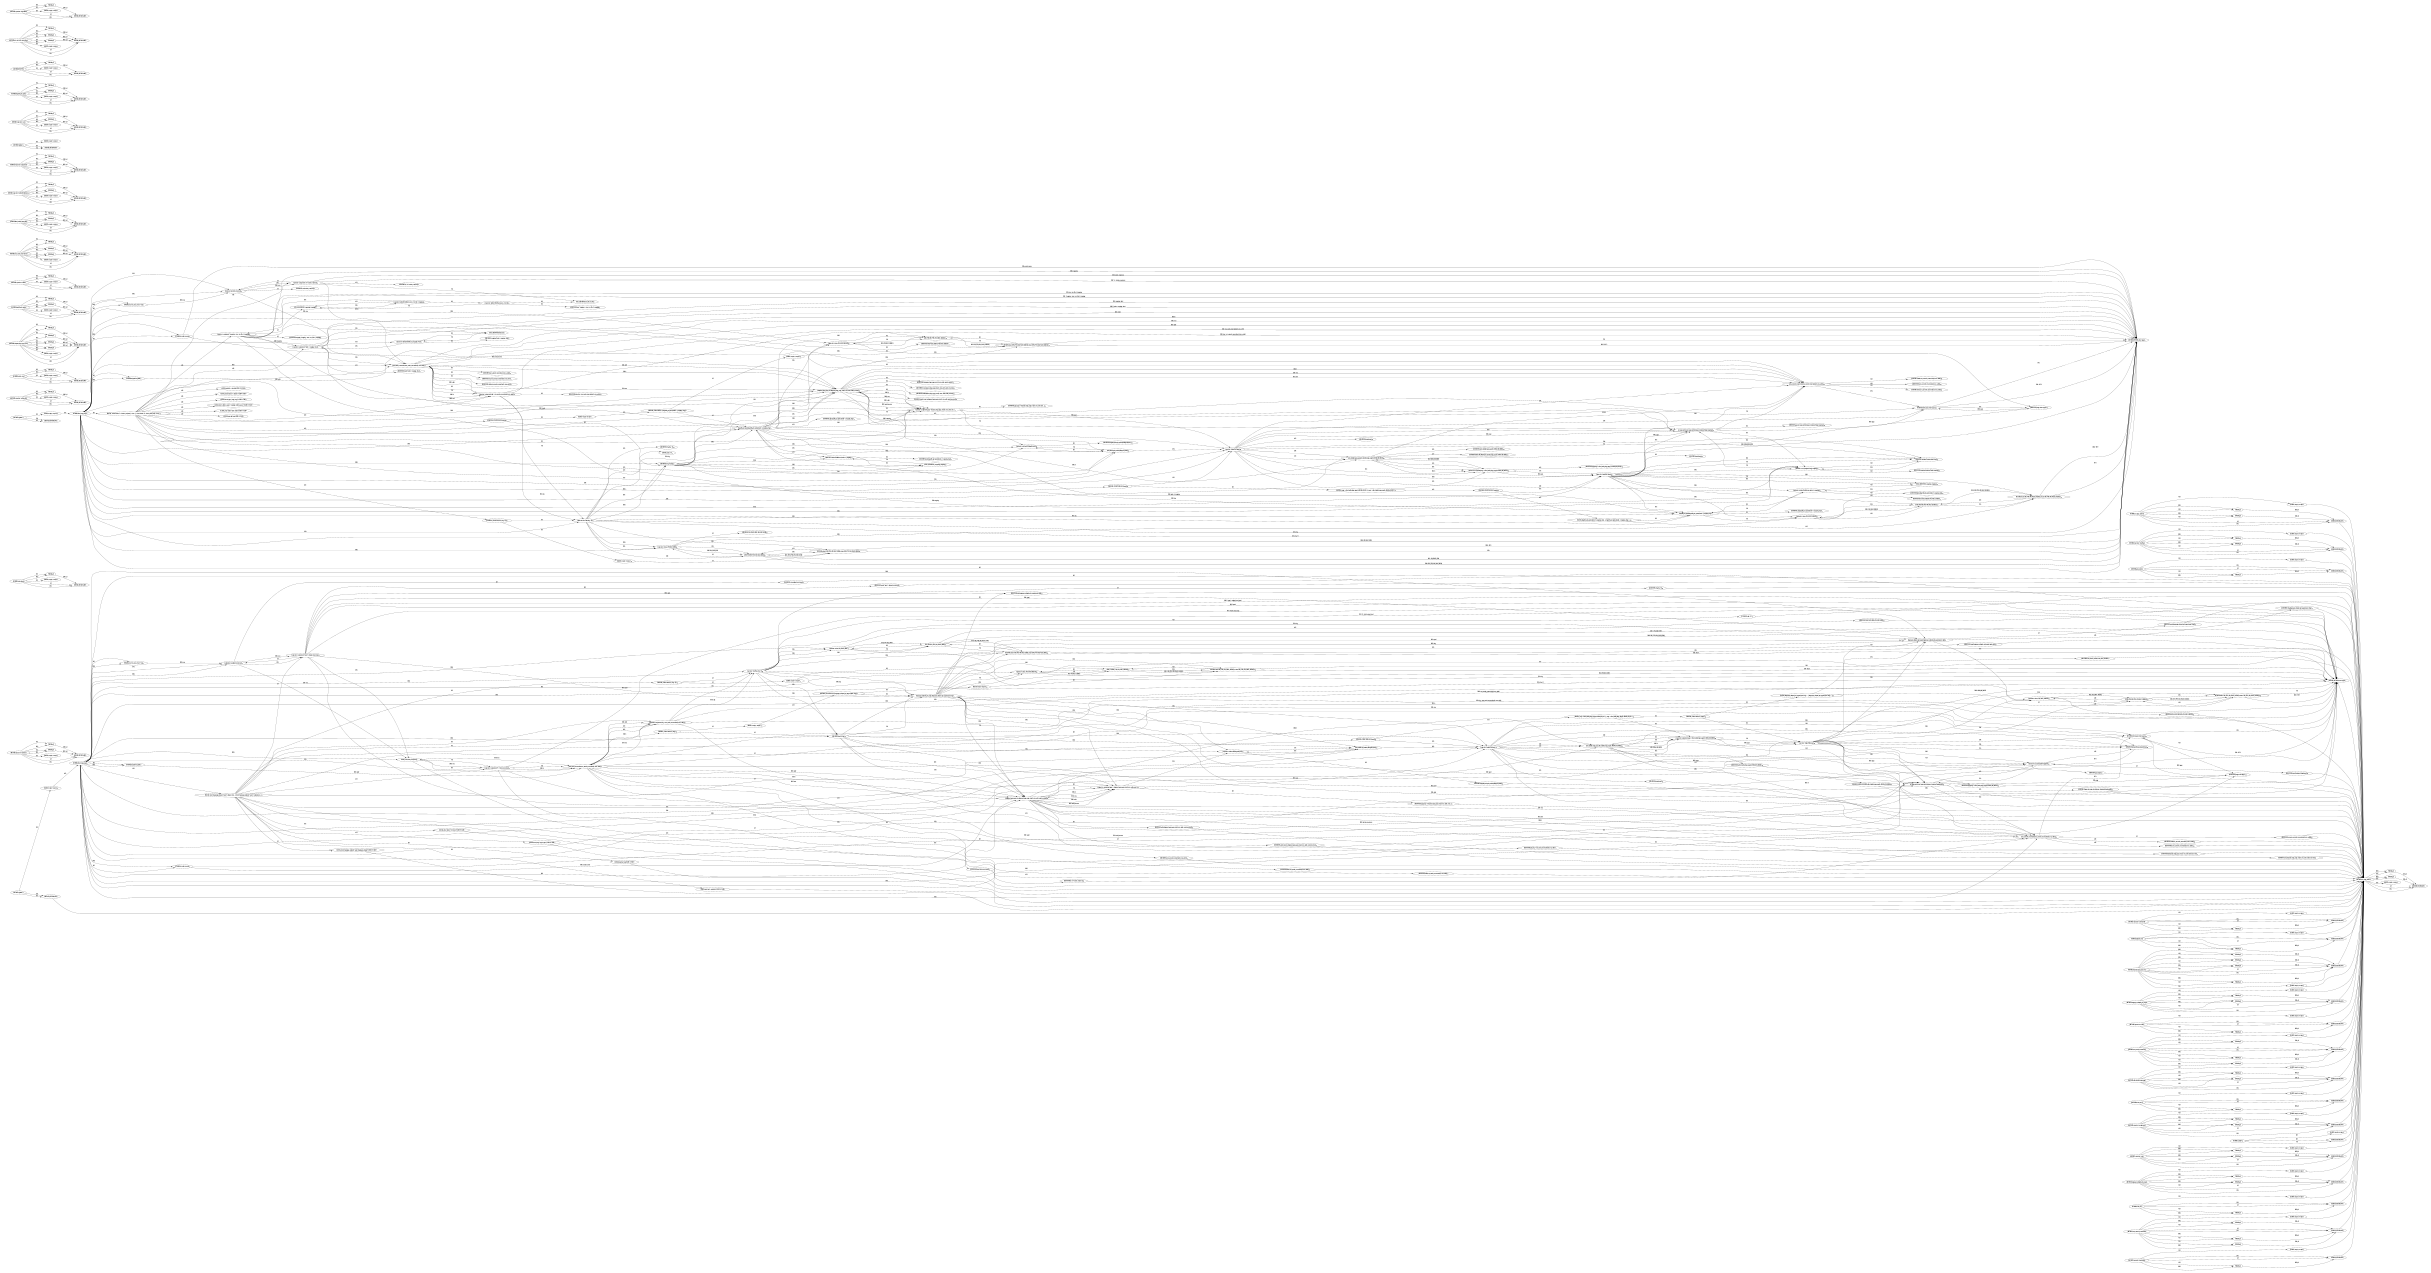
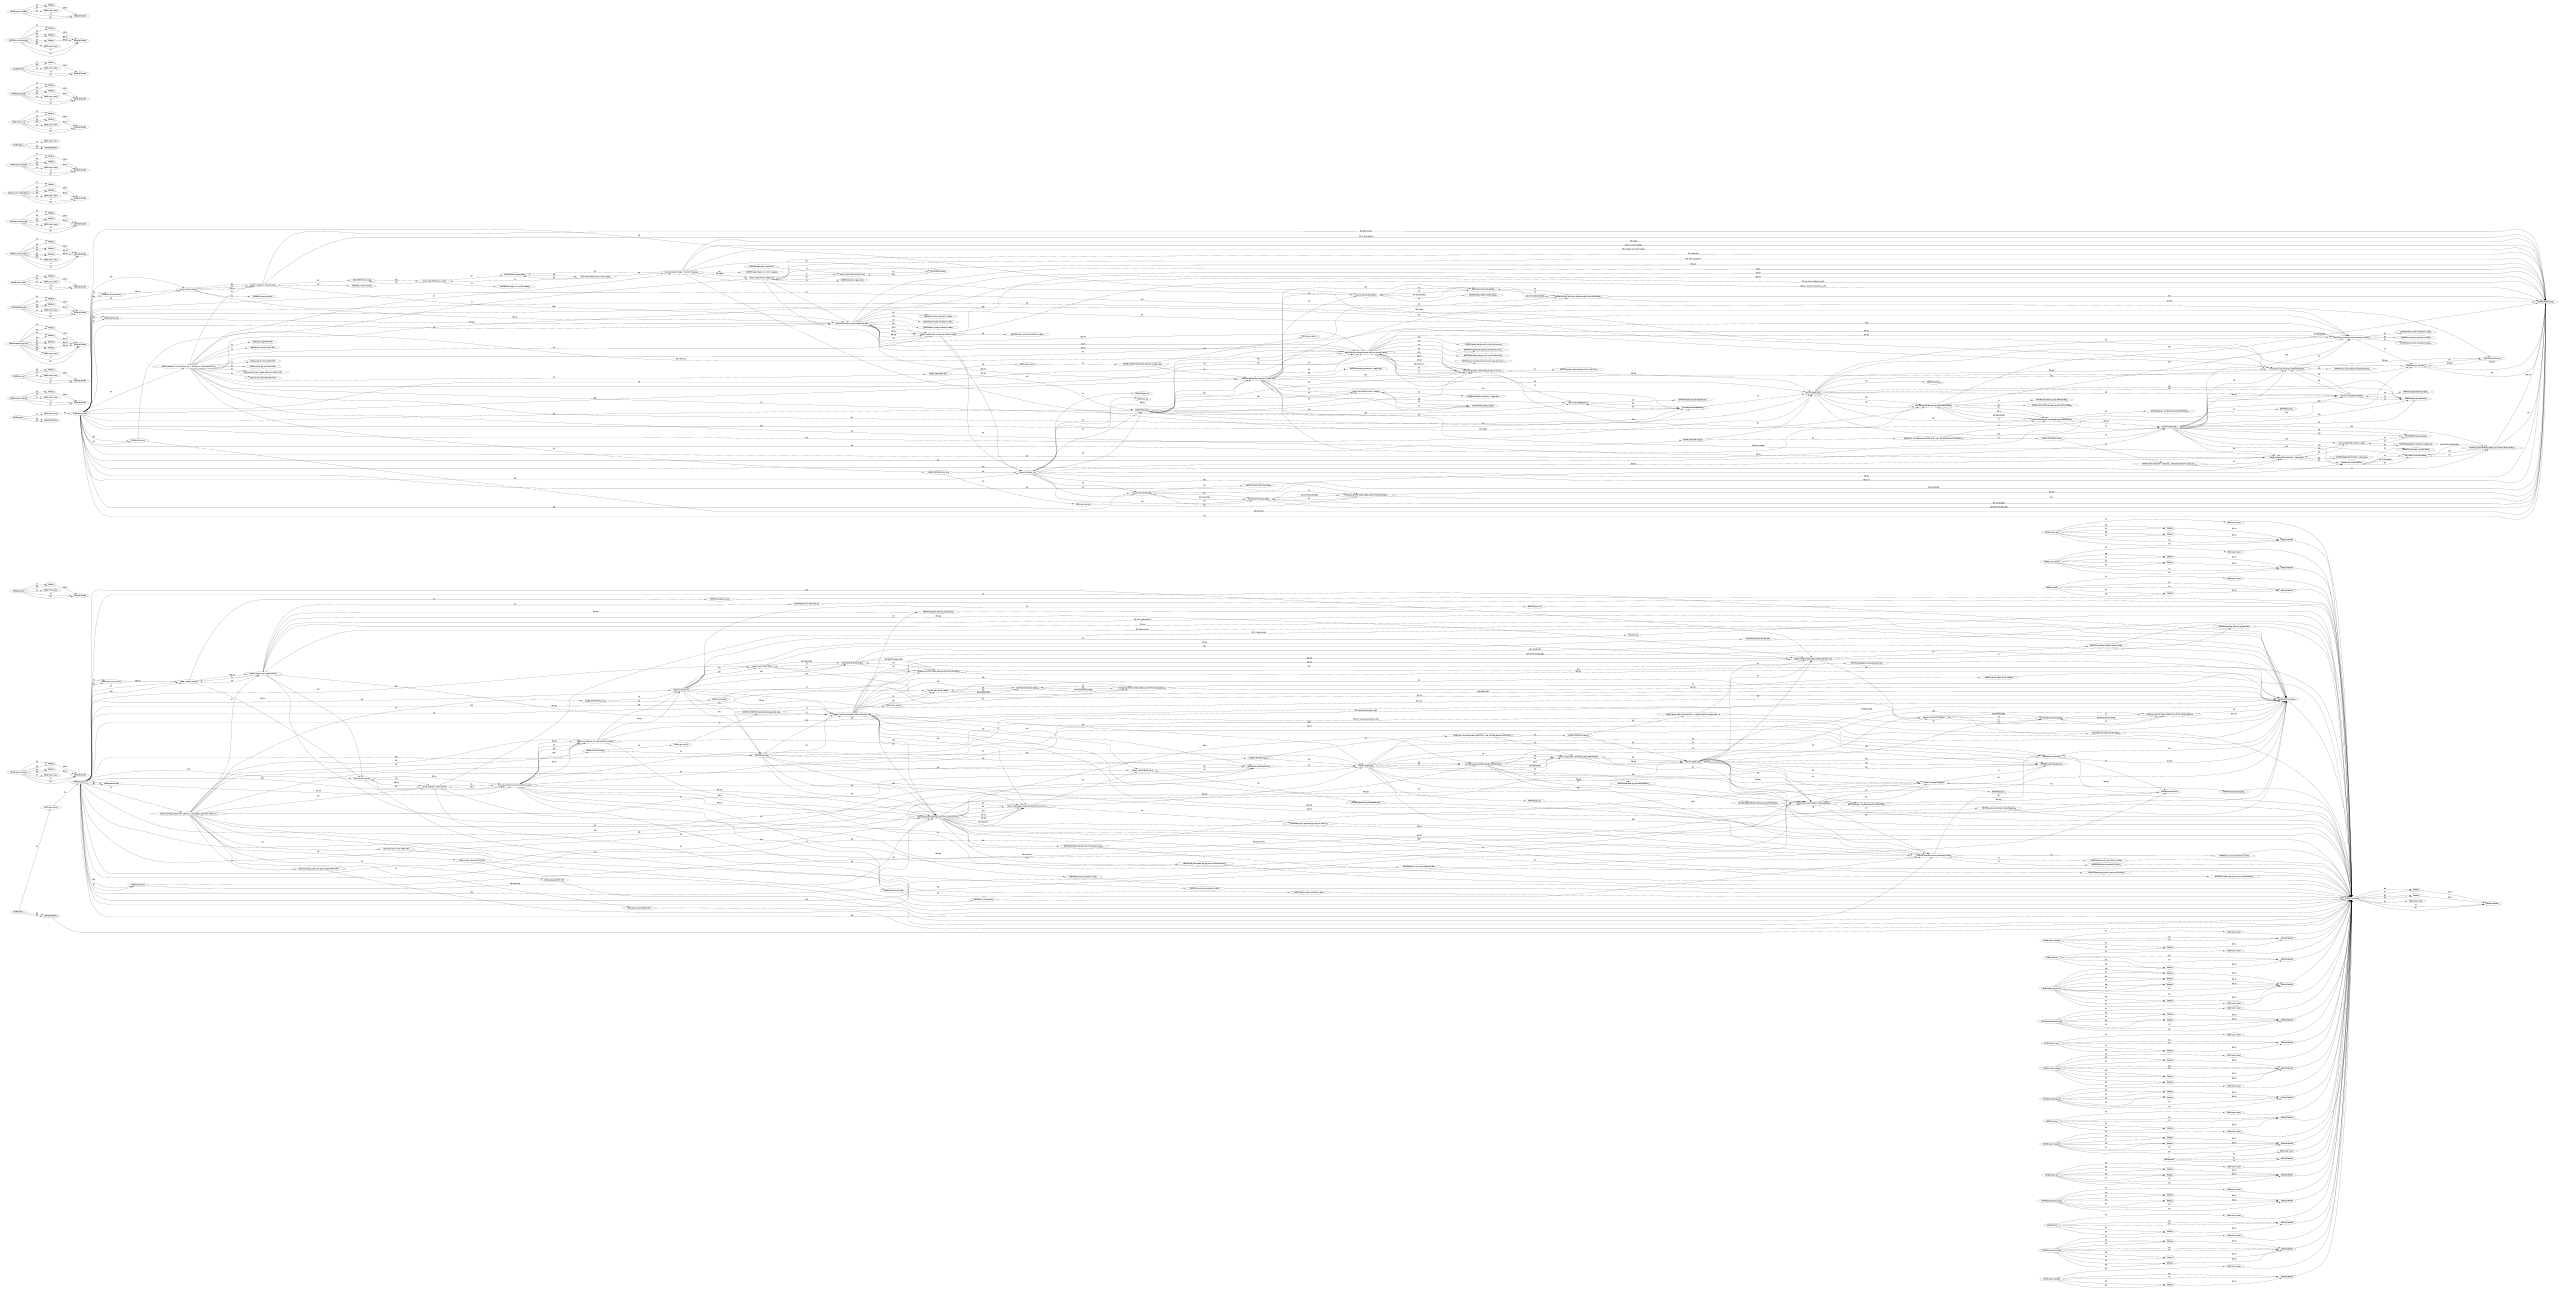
none -> (396, 281)
(456, 342) -> (809, 271)
